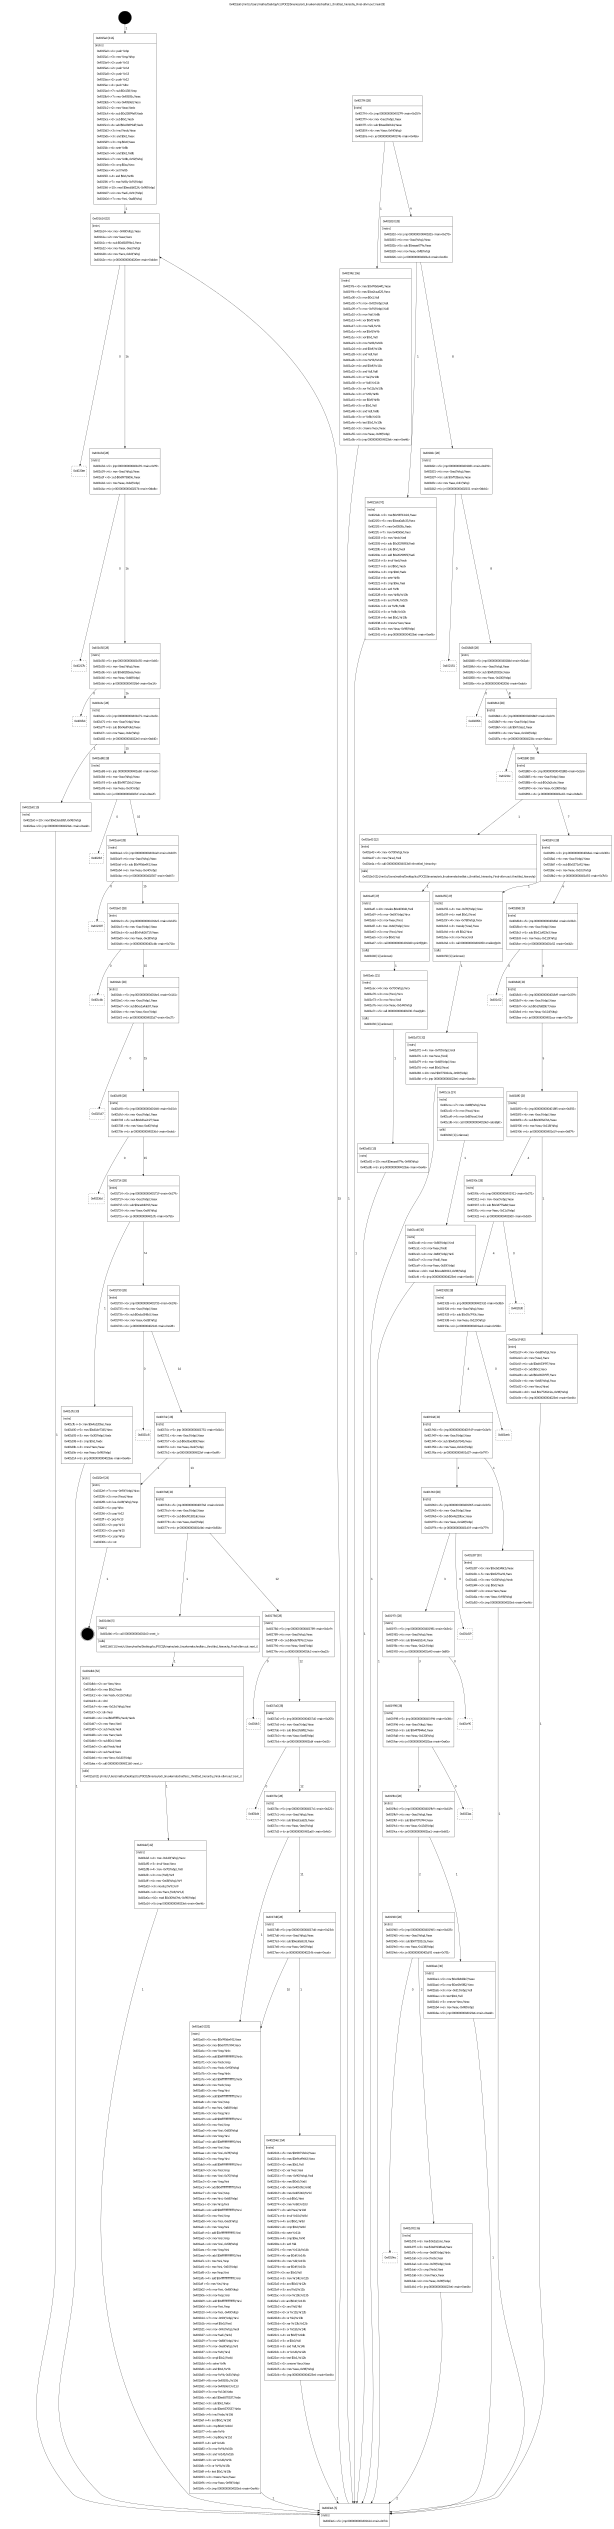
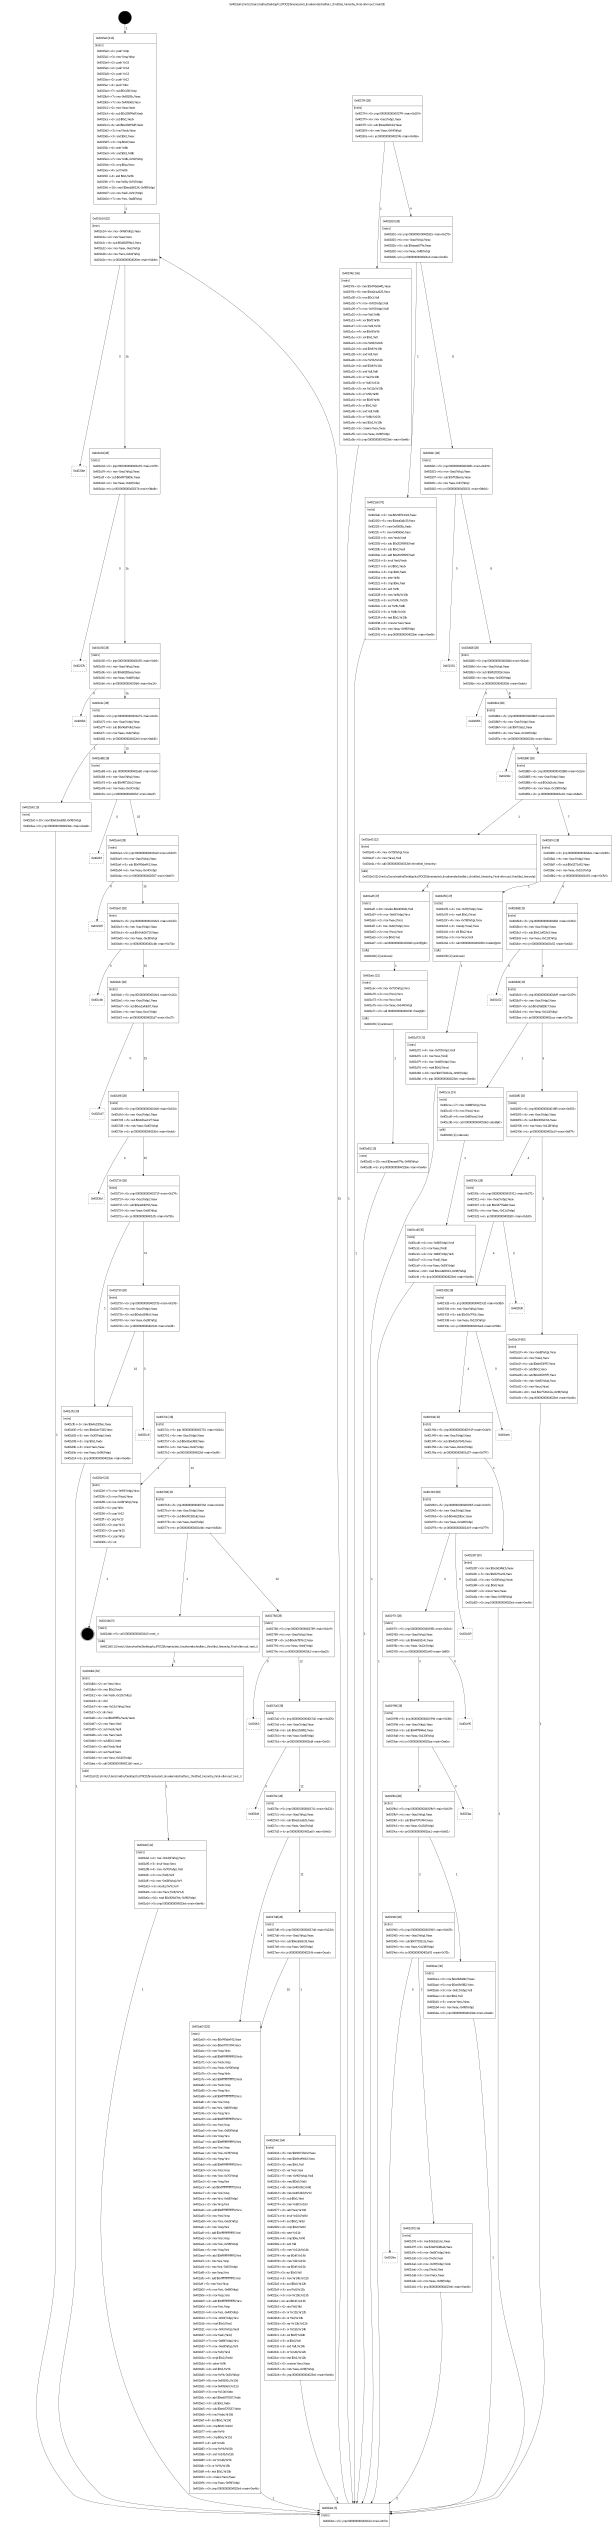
none -> (508, 1054)
(166, 1371) -> (121, 1368)
